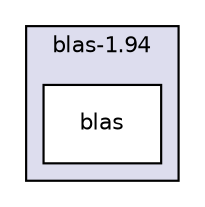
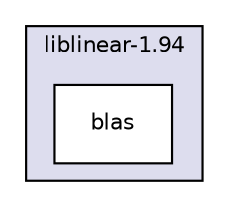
(102, 47) -> (114, 47)
